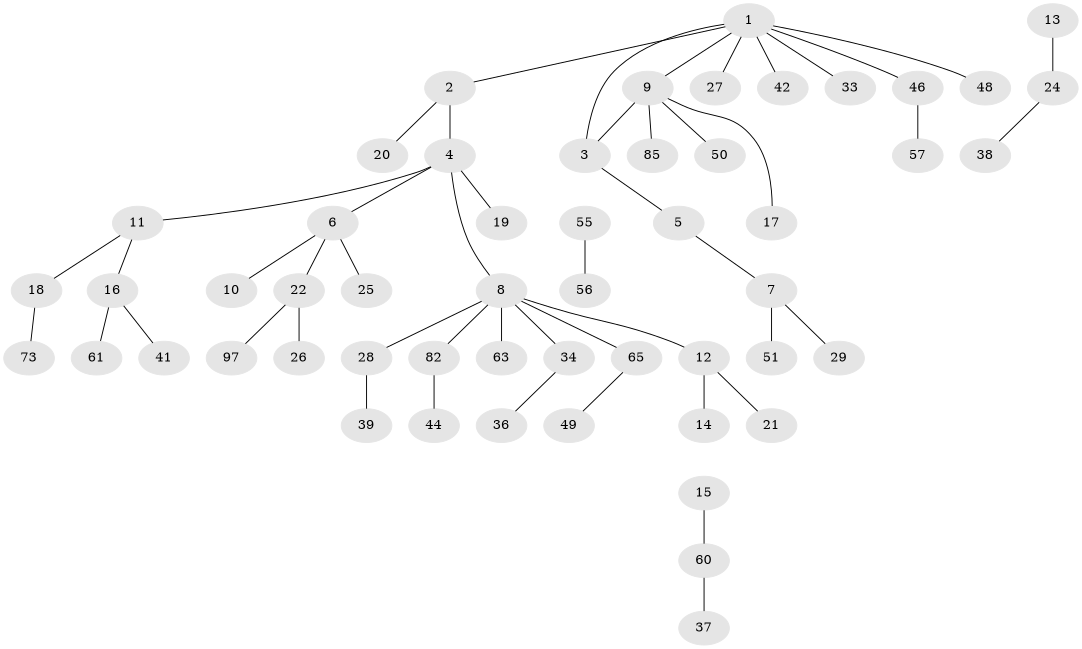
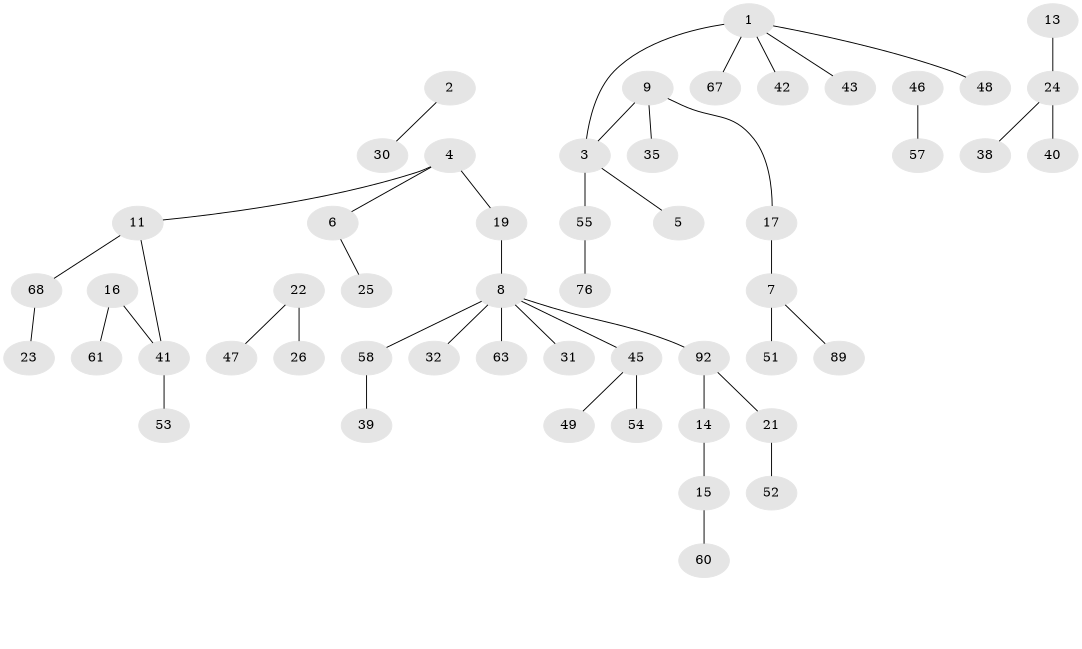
(835, 52) -> none
(600, 54) -> none
(698, 54) -> none
(715, 88) -> (715, 88)
(850, 88) -> (850, 88)
(450, 122) -> none
(382, 156) -> (382, 156)
(652, 156) -> (652, 156)
(720, 156) -> none
none -> (1053, 156)
none -> (585, 189)
(463, 227) -> (502, 257)
(125, 257) -> (151, 291)
(316, 257) -> none
(725, 257) -> (772, 257)
(37, 291) -> (37, 291)
(232, 291) -> none
(585, 291) -> (585, 291)
(29, 358) -> (29, 358)
(232, 358) -> (232, 358)
(367, 358) -> (367, 358)
(434, 358) -> (434, 358)
(569, 358) -> (569, 358)
(637, 358) -> (637, 358)
(704, 358) -> (704, 358)
(839, 358) -> (839, 358)
none -> (164, 426)
(434, 426) -> none
(502, 426) -> none
none -> (637, 426)
none -> (704, 459)
none -> (772, 493)
(704, 628) -> none
